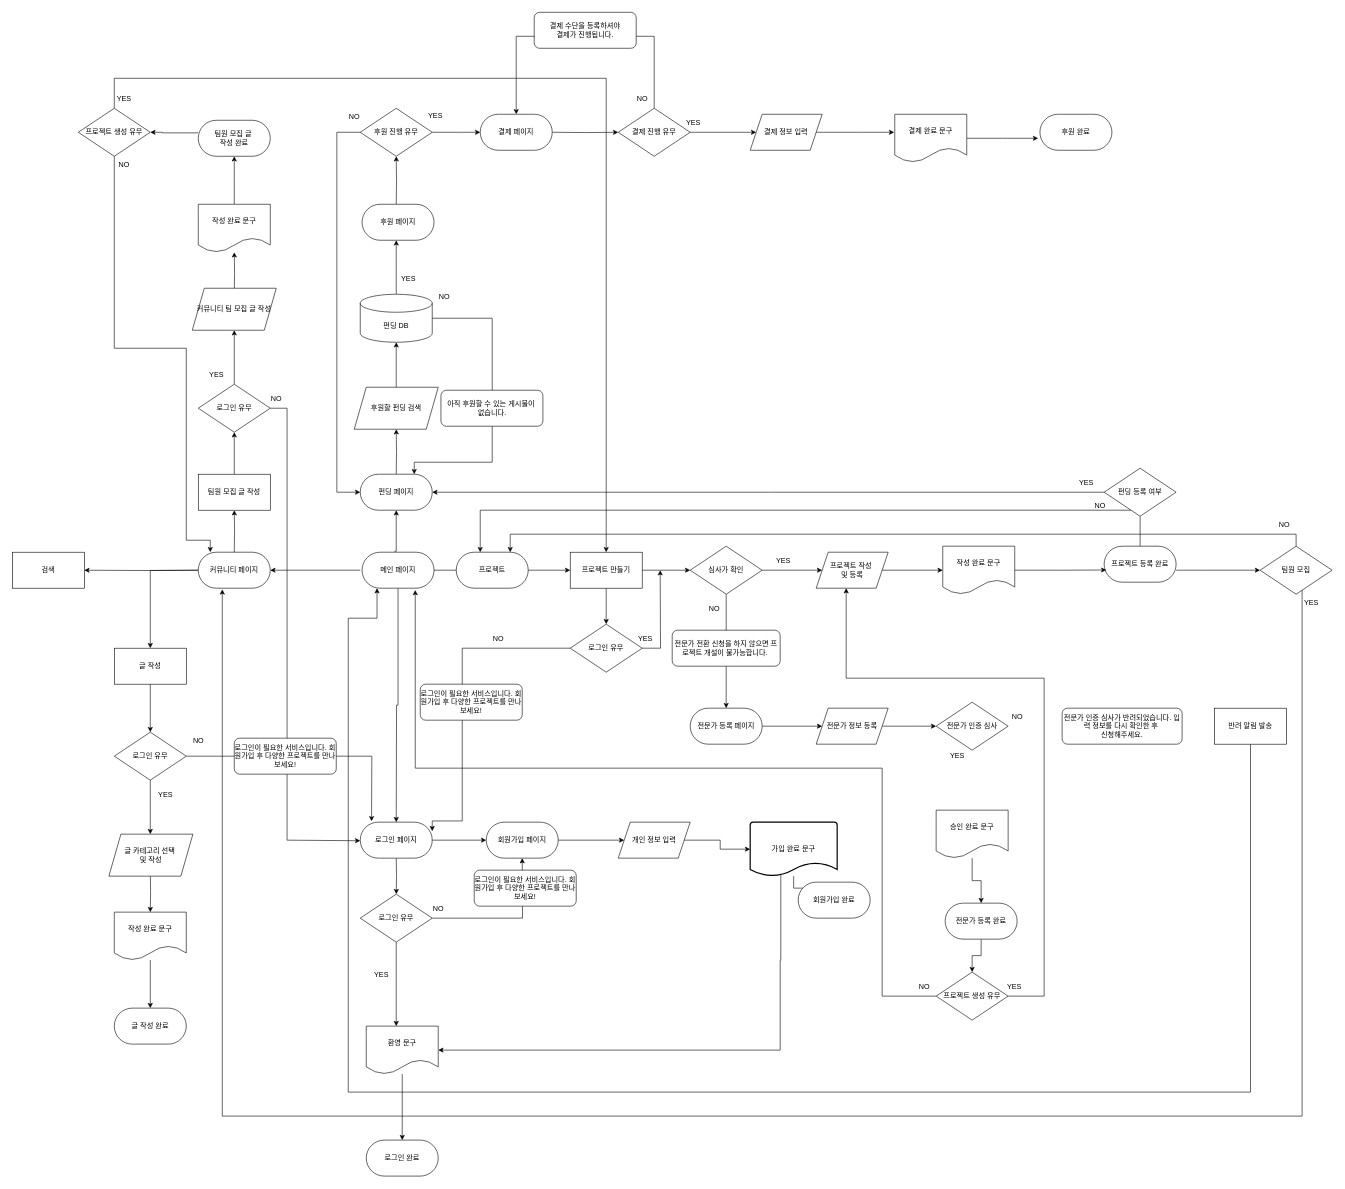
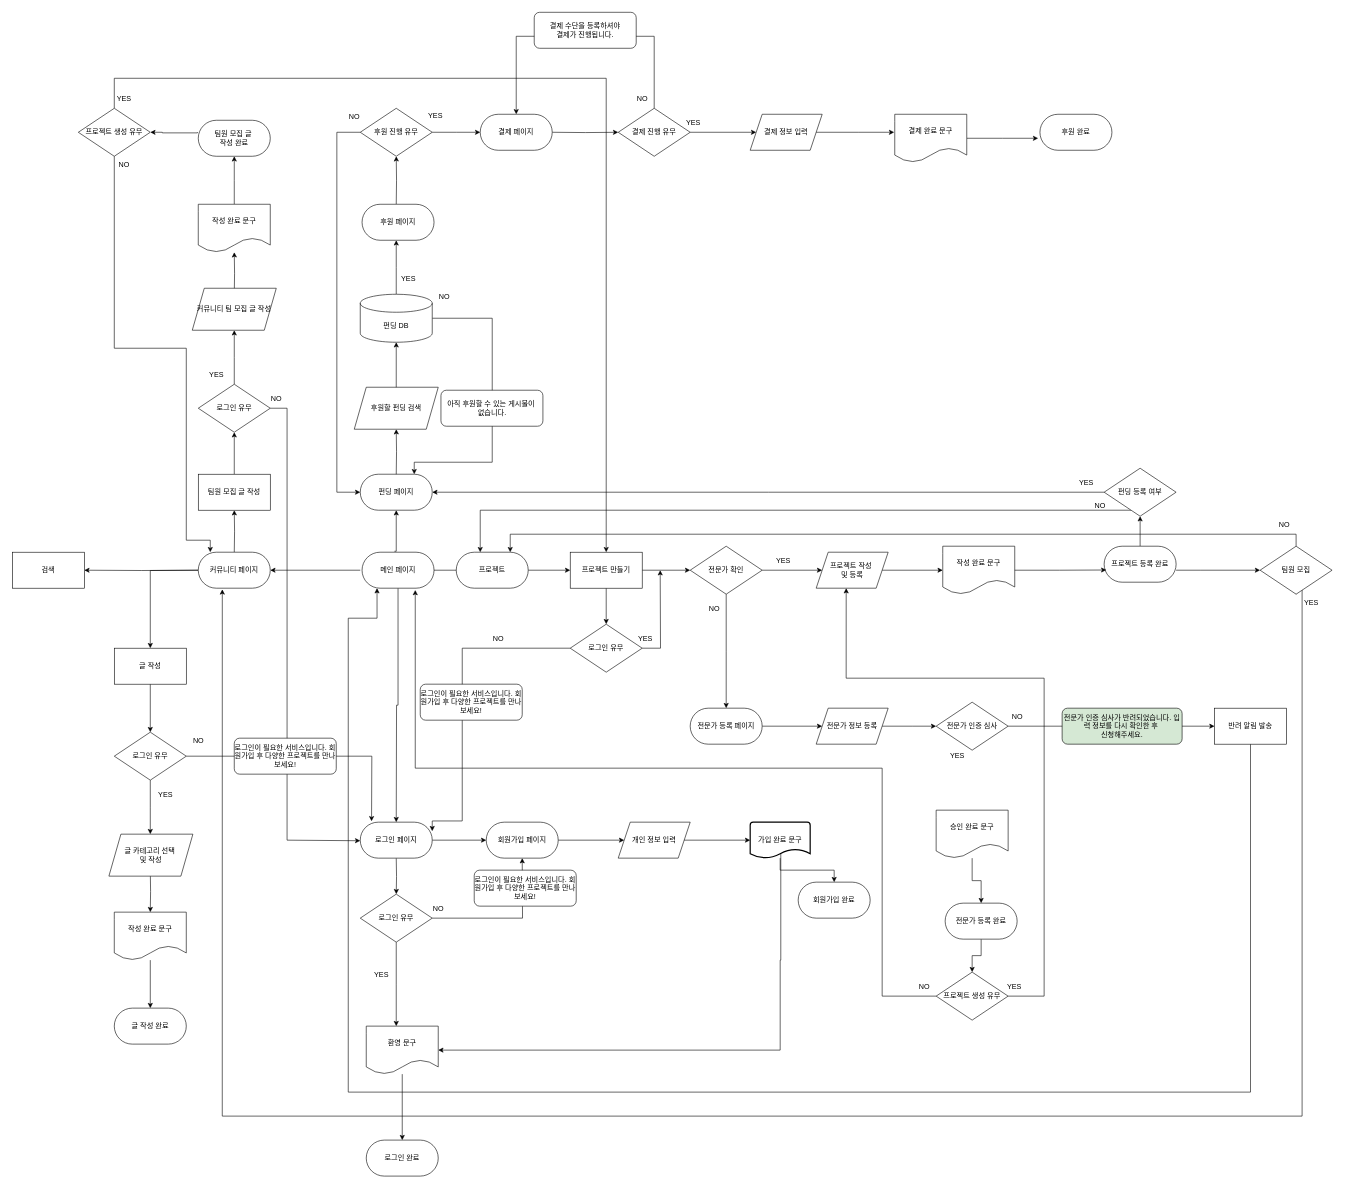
(1140, 519) -> (1140, 521)
(726, 570) -> (726, 570)
(726, 648) -> none
(1122, 726) -> (1122, 726)
none -> (1209, 726)
(794, 849) -> (780, 840)
